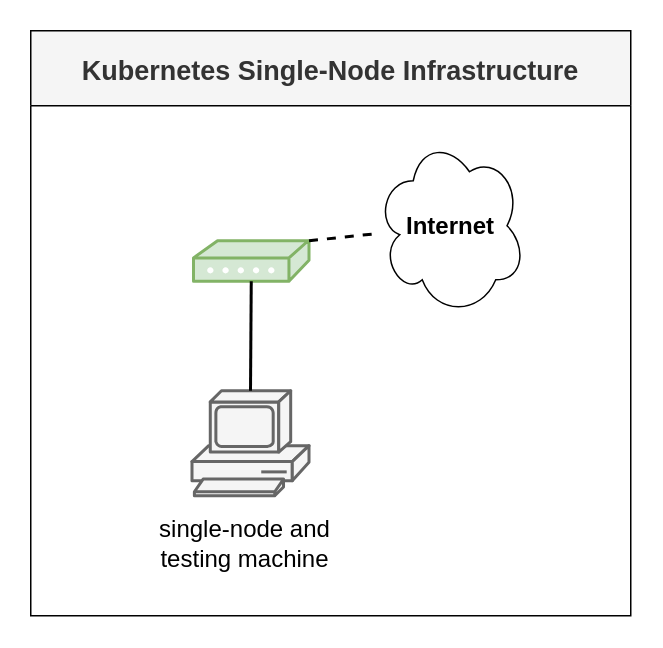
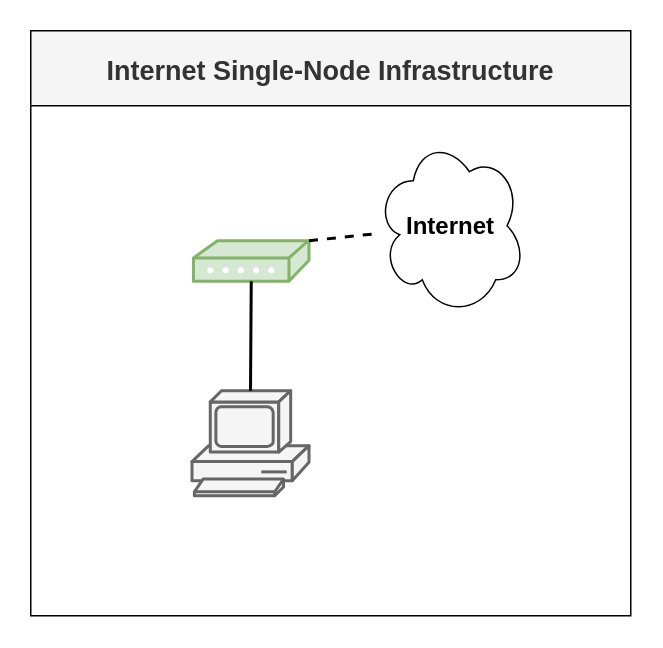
(330, 71) -> (330, 71)
(245, 544) -> none
